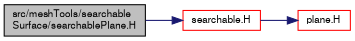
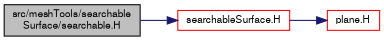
(75, 20) -> (72, 20)
(222, 20) -> (234, 20)
